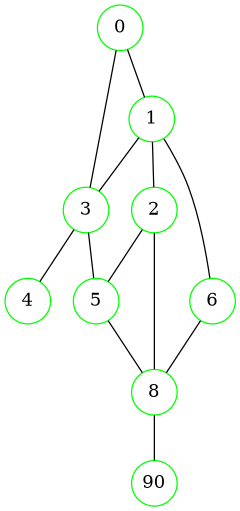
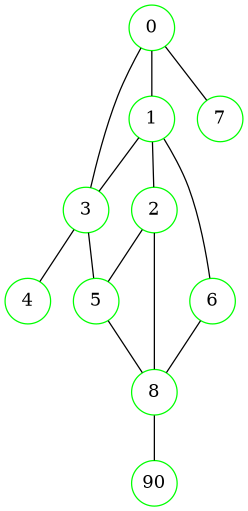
none -> (220, 119)
